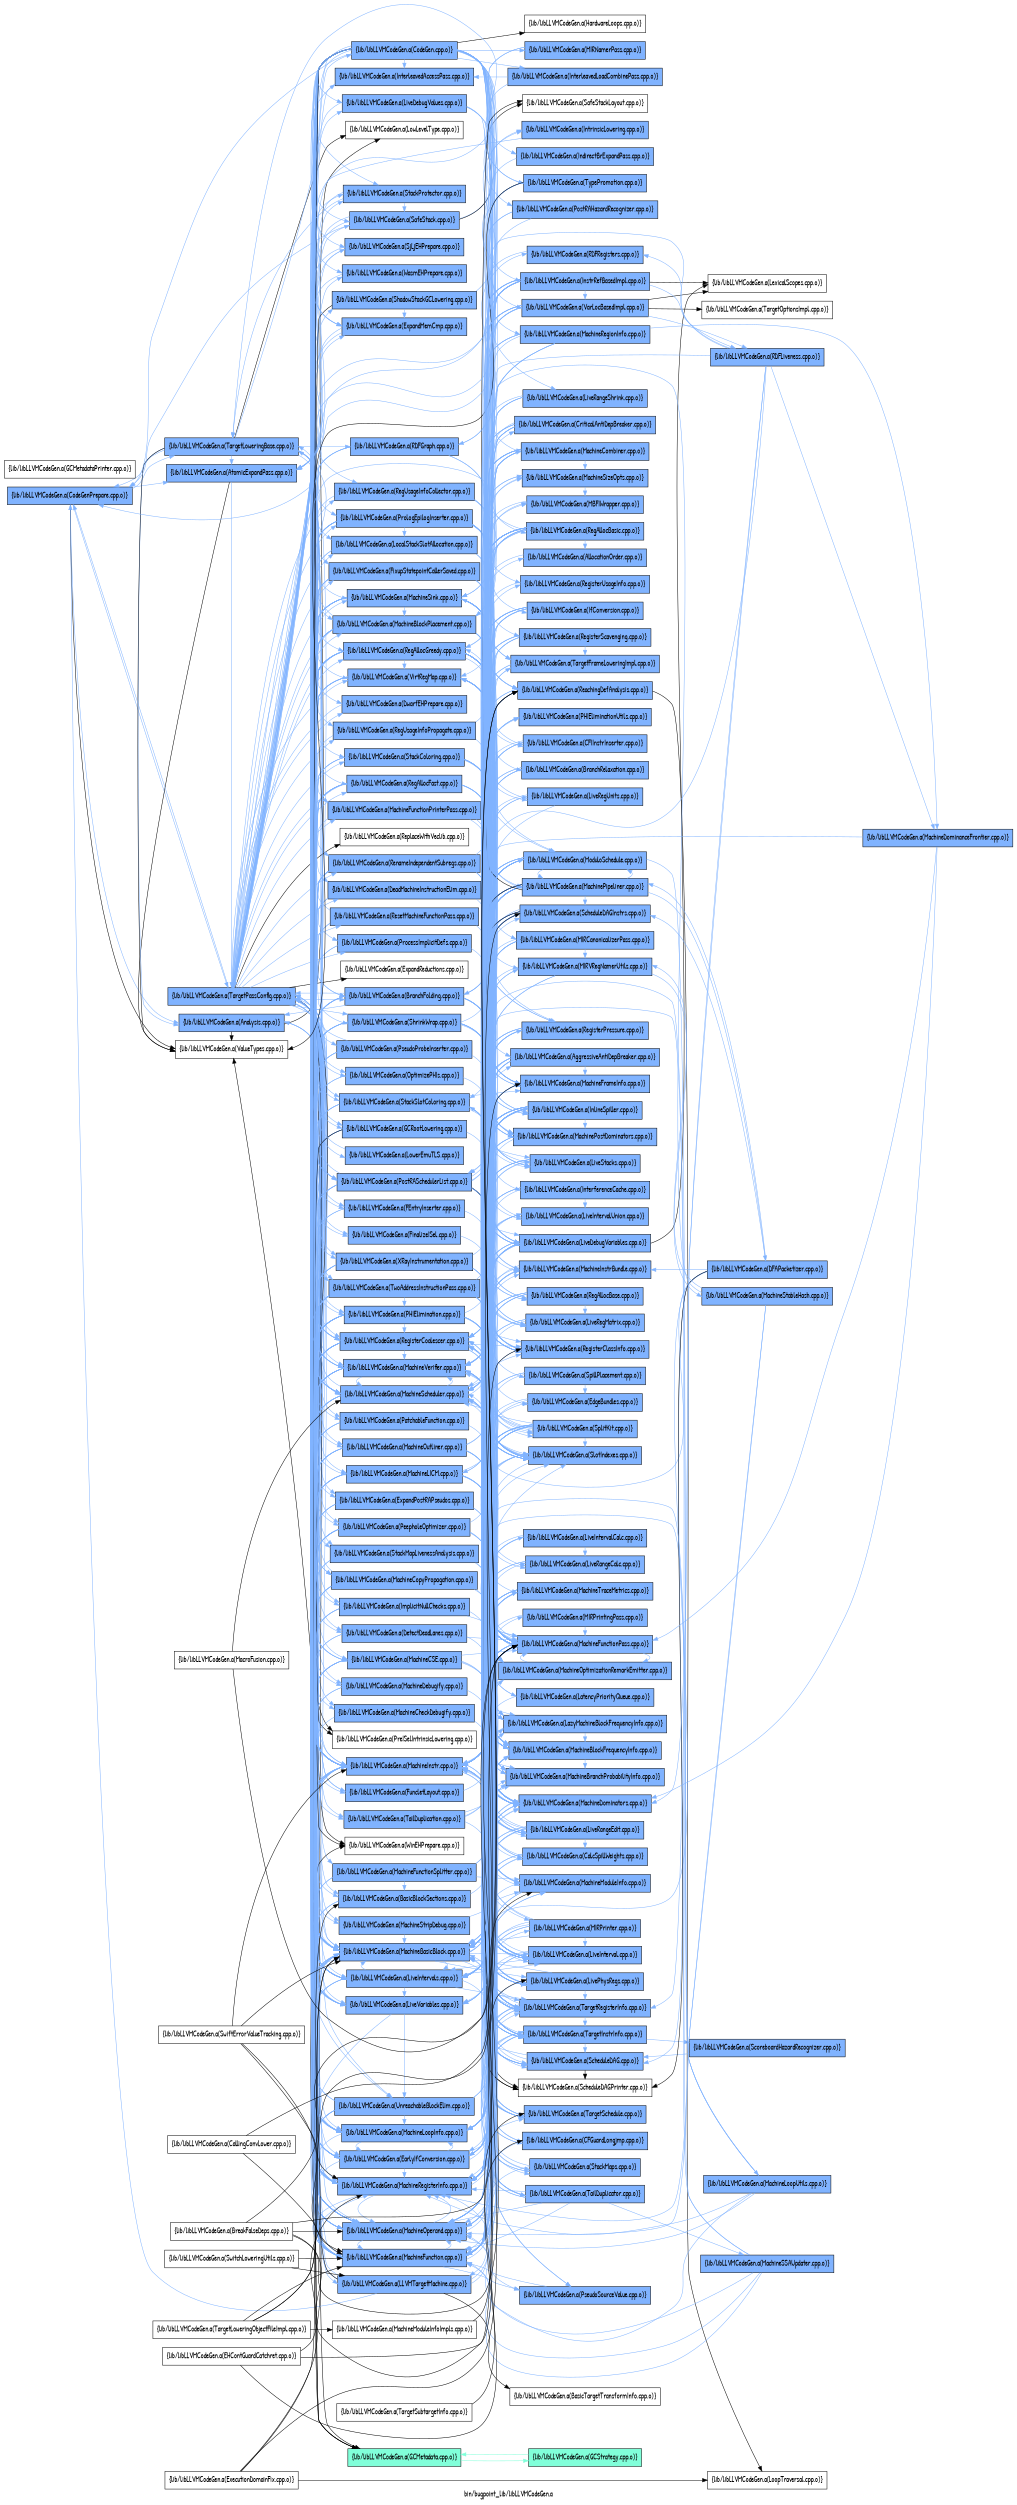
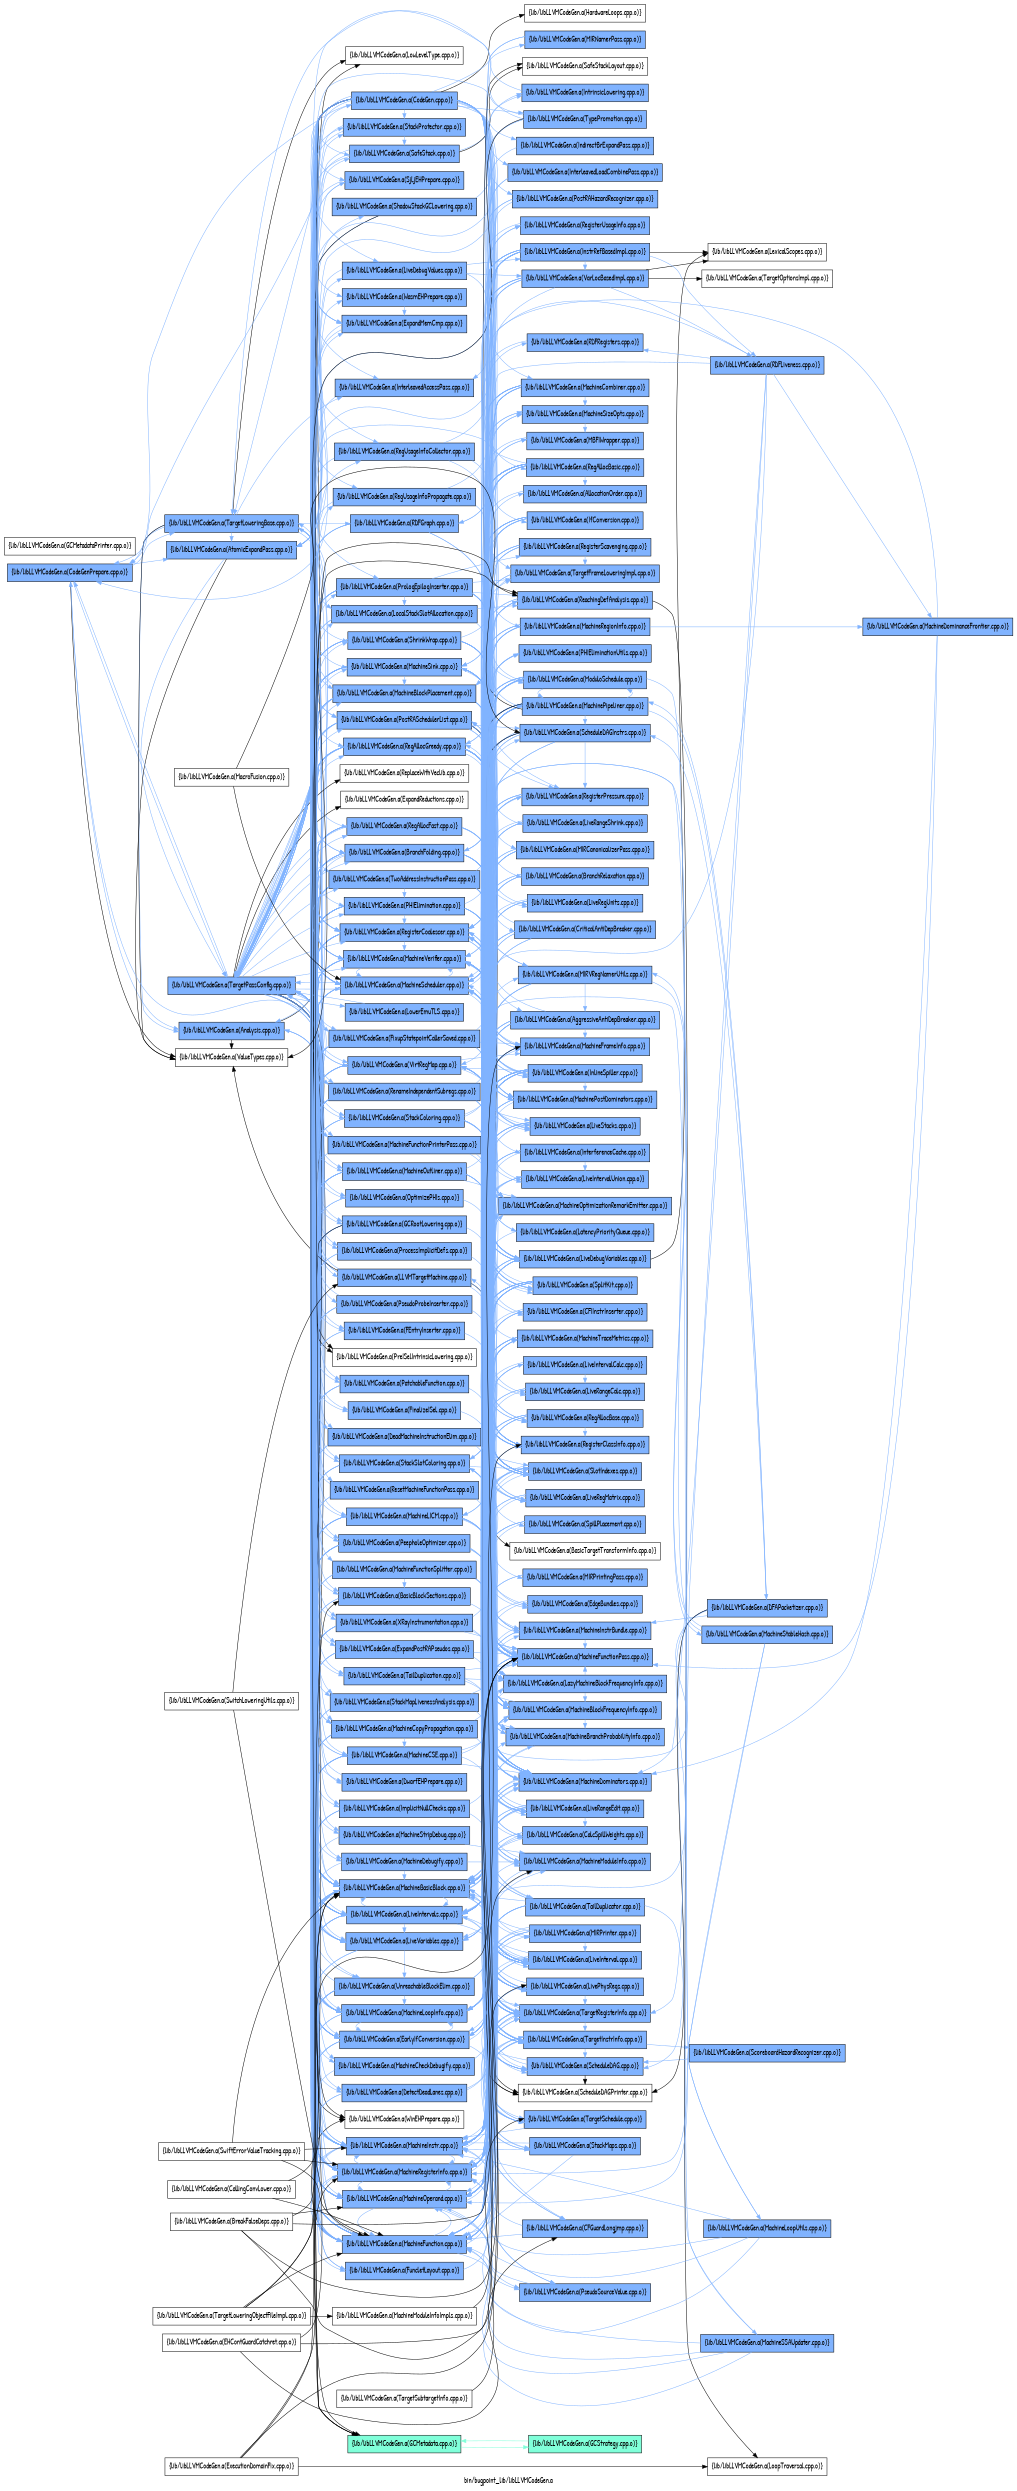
(319, 1285) -> (318, 1347)
(490, 1353) -> (488, 1311)
